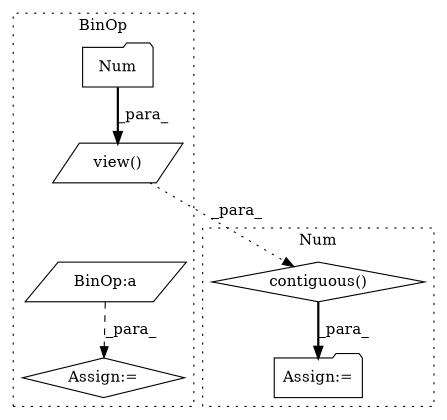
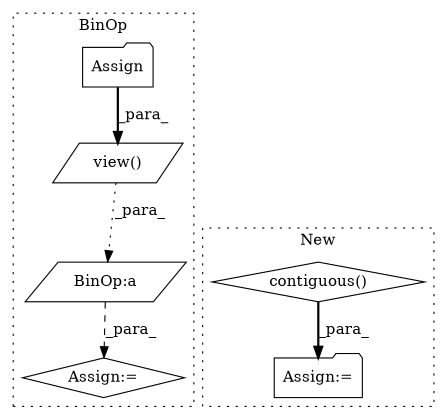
(118, 67) -> (118, 67)
(214, 220) -> (112, 217)
(318, 241) -> (318, 241)
